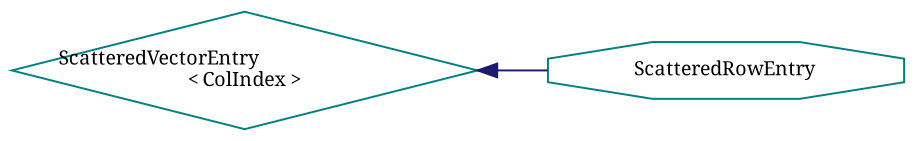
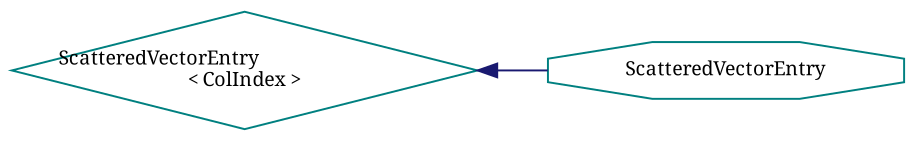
(726, 70) -> (726, 70)
